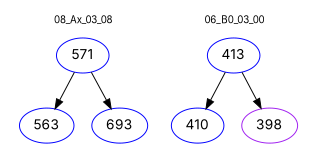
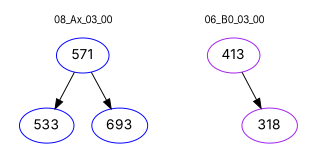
(84, 21) -> (84, 21)
(234, 55) -> (234, 55)
(47, 126) -> (47, 126)
(198, 126) -> none
(270, 126) -> (270, 126)
